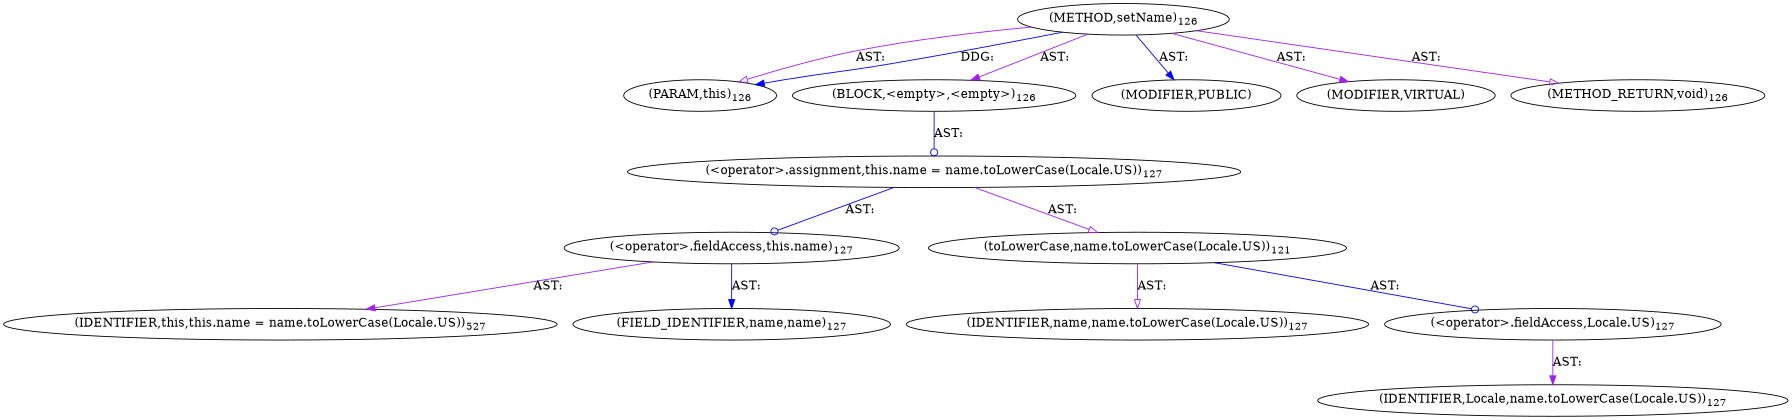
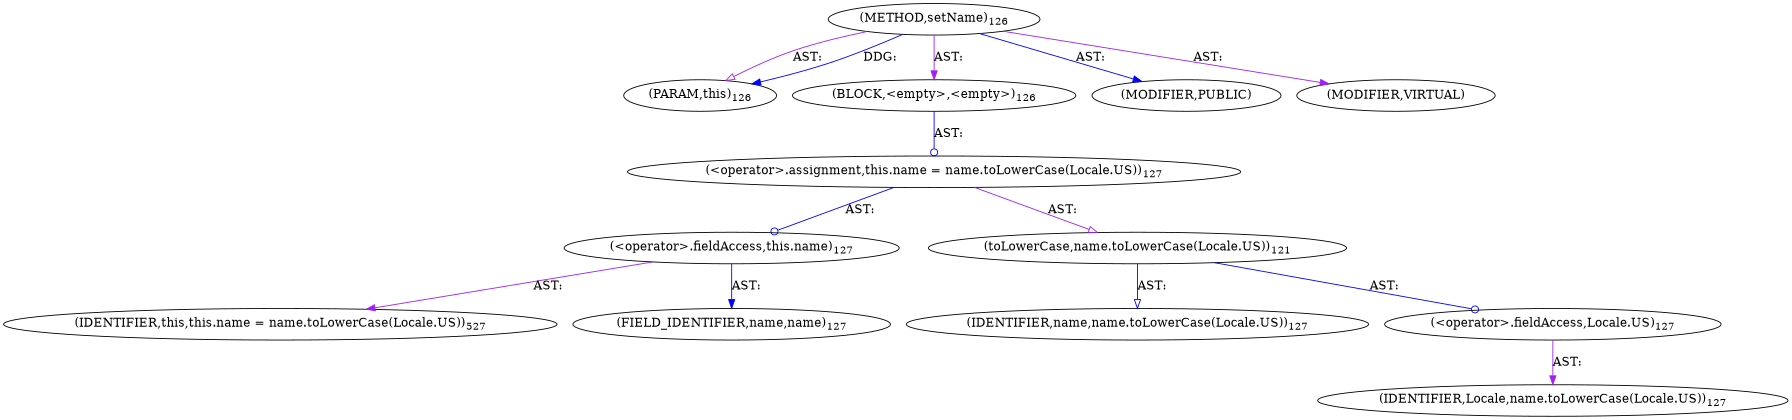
(1638, 96) -> none
(1137, 282) -> (1137, 282)
